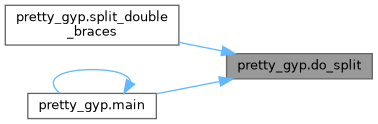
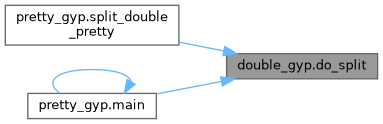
(92, 25) -> (92, 25)
(299, 66) -> (302, 66)
